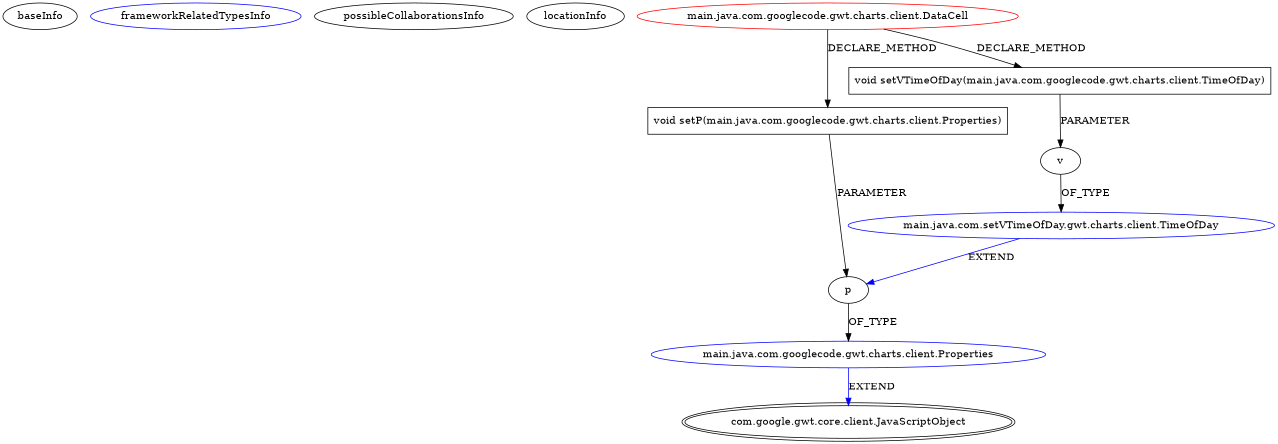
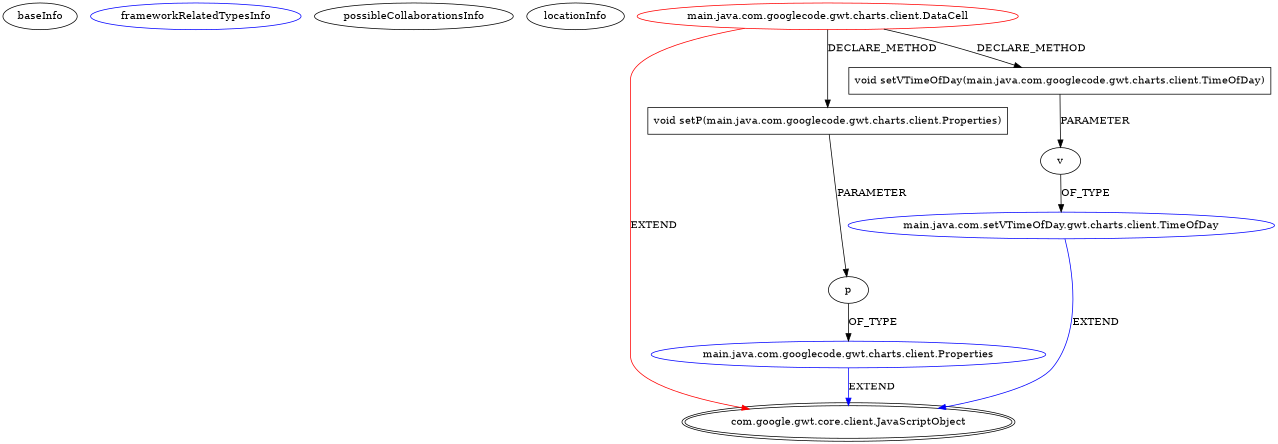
none -> (630, 217)
(947, 260) -> (1058, 360)
